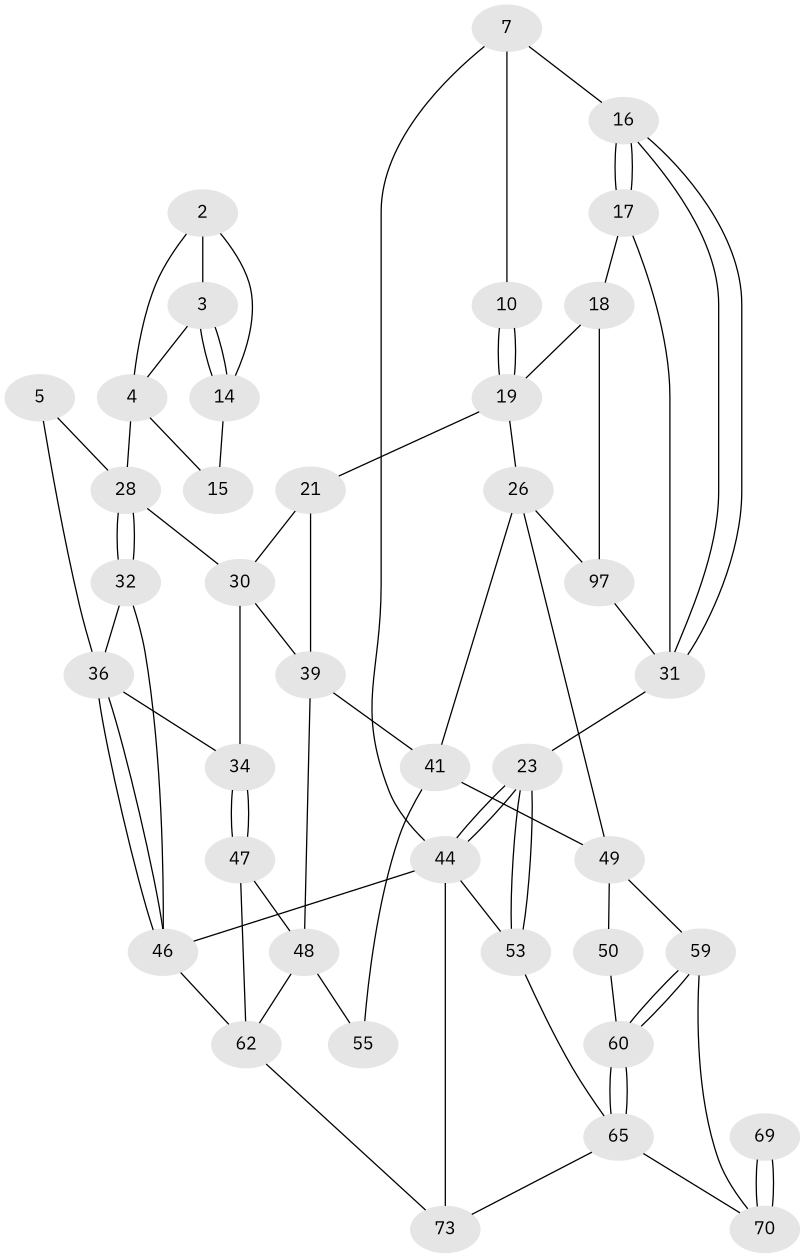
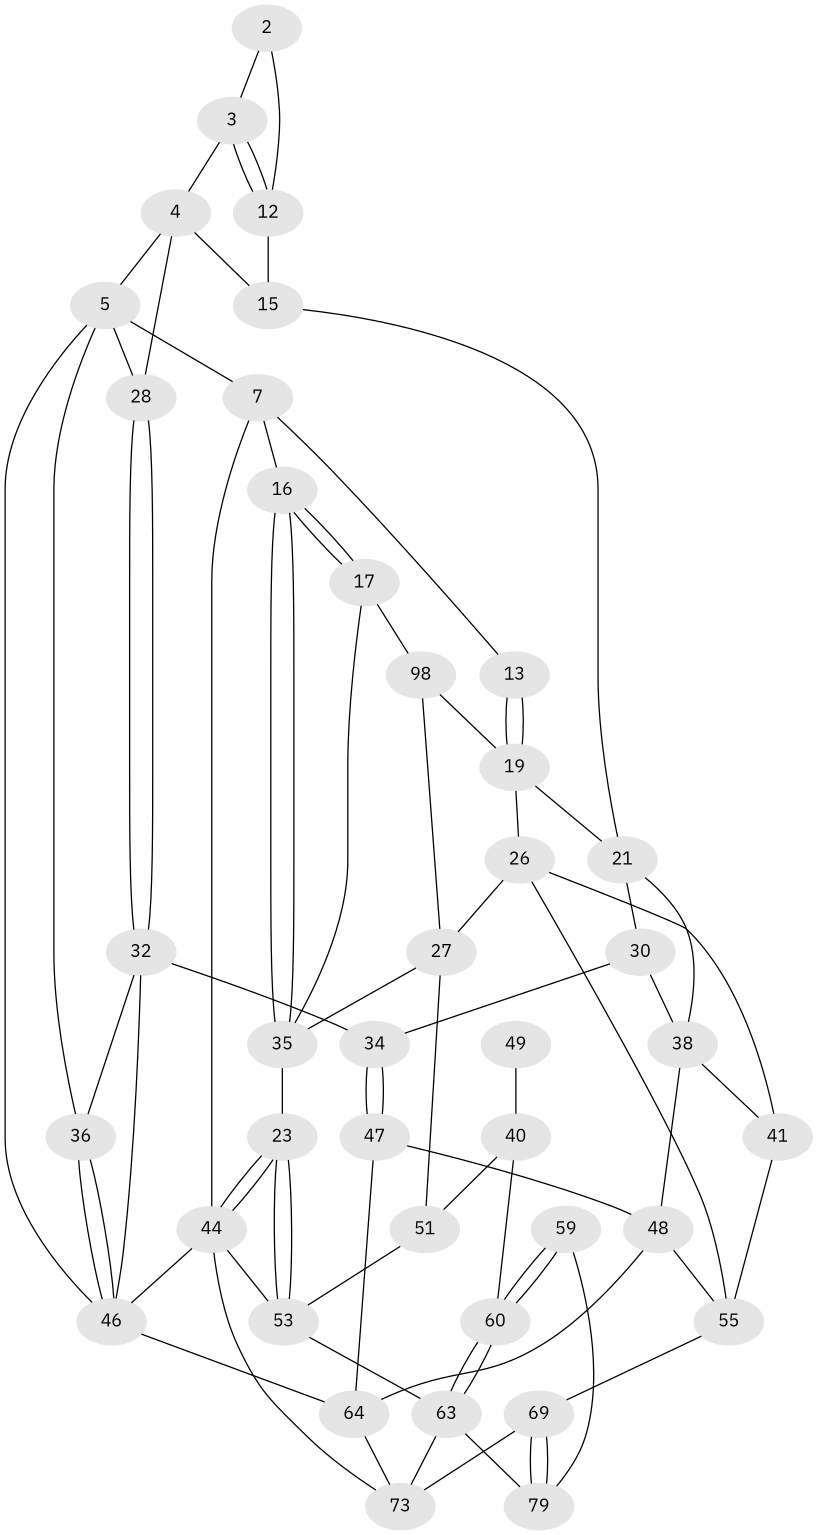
(150, 300) -> (141, 259)
(507, 305) -> (515, 675)
(599, 305) -> (421, 675)
none -> (182, 352)
(225, 398) -> (268, 213)
none -> (596, 477)
(183, 536) -> none
(599, 583) -> (441, 952)
(311, 675) -> (683, 1045)
(564, 675) -> (645, 1084)
(670, 675) -> (282, 1045)
(170, 721) -> (260, 995)
none -> (5, 815)
(540, 823) -> none
(655, 906) -> none
(608, 952) -> (516, 1137)
(246, 1045) -> (354, 1414)
(619, 1137) -> (447, 1414)
none -> (425, 1229)
(765, 1229) -> (539, 1507)
none -> (634, 1368)
none -> (470, 1461)
